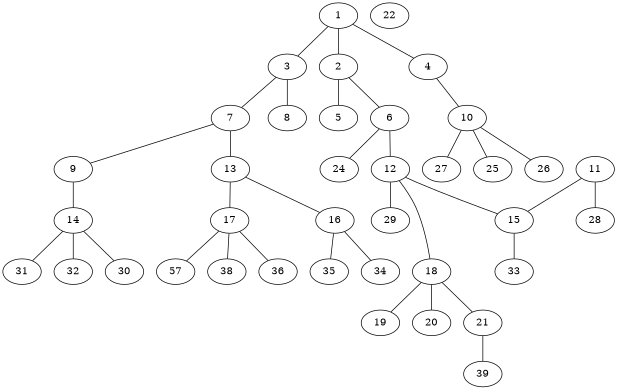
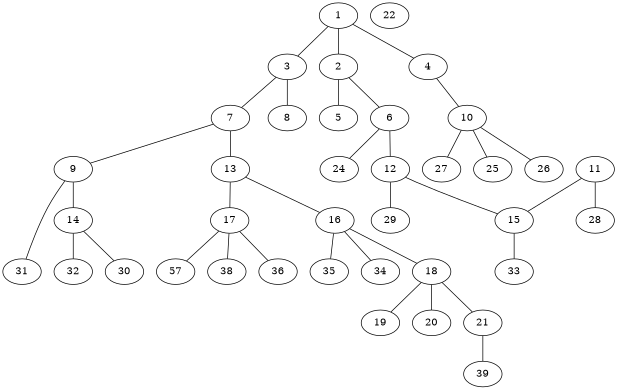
(420, 218) -> (383, 246)
(48, 246) -> (42, 218)
